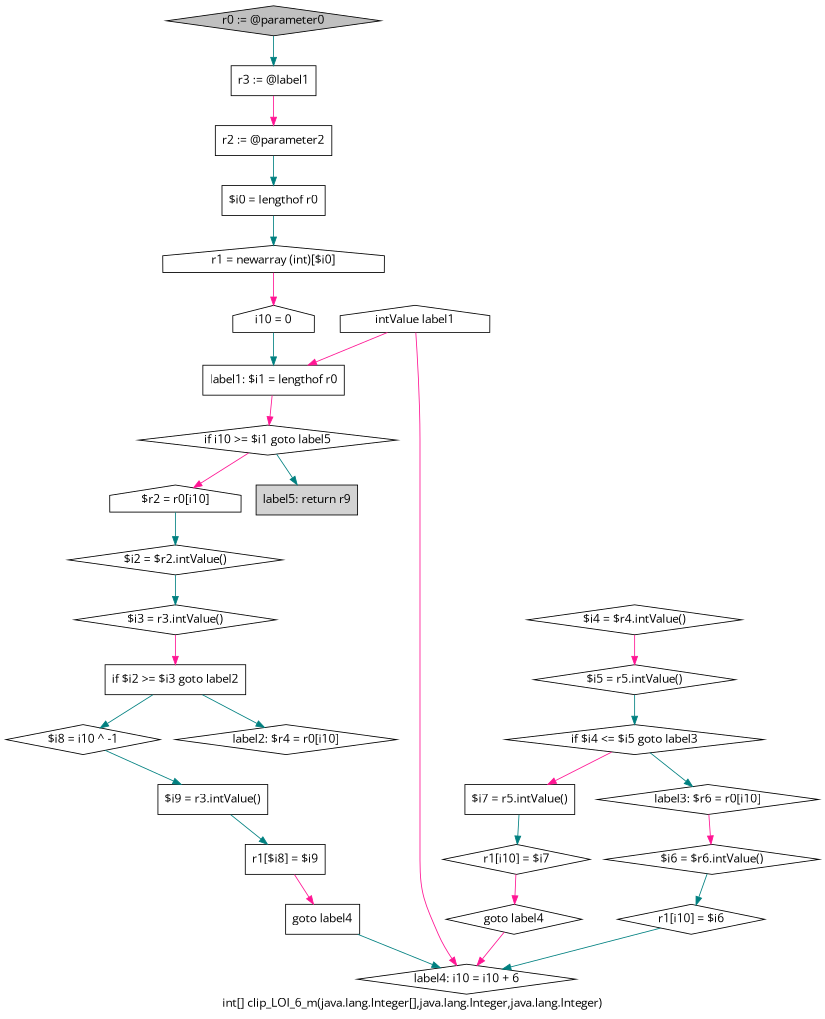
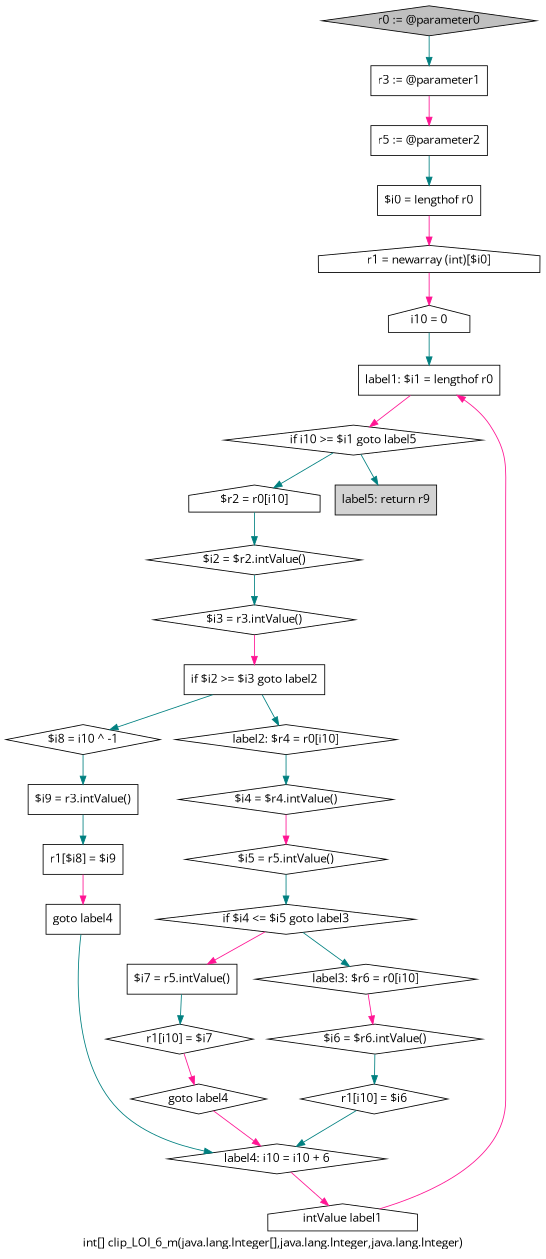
(274, 81) -> (429, 81)
(274, 141) -> (429, 141)
(274, 226) -> (429, 226)
(225, 468) -> (307, 468)
(420, 649) -> (307, 1186)
none -> (286, 765)
